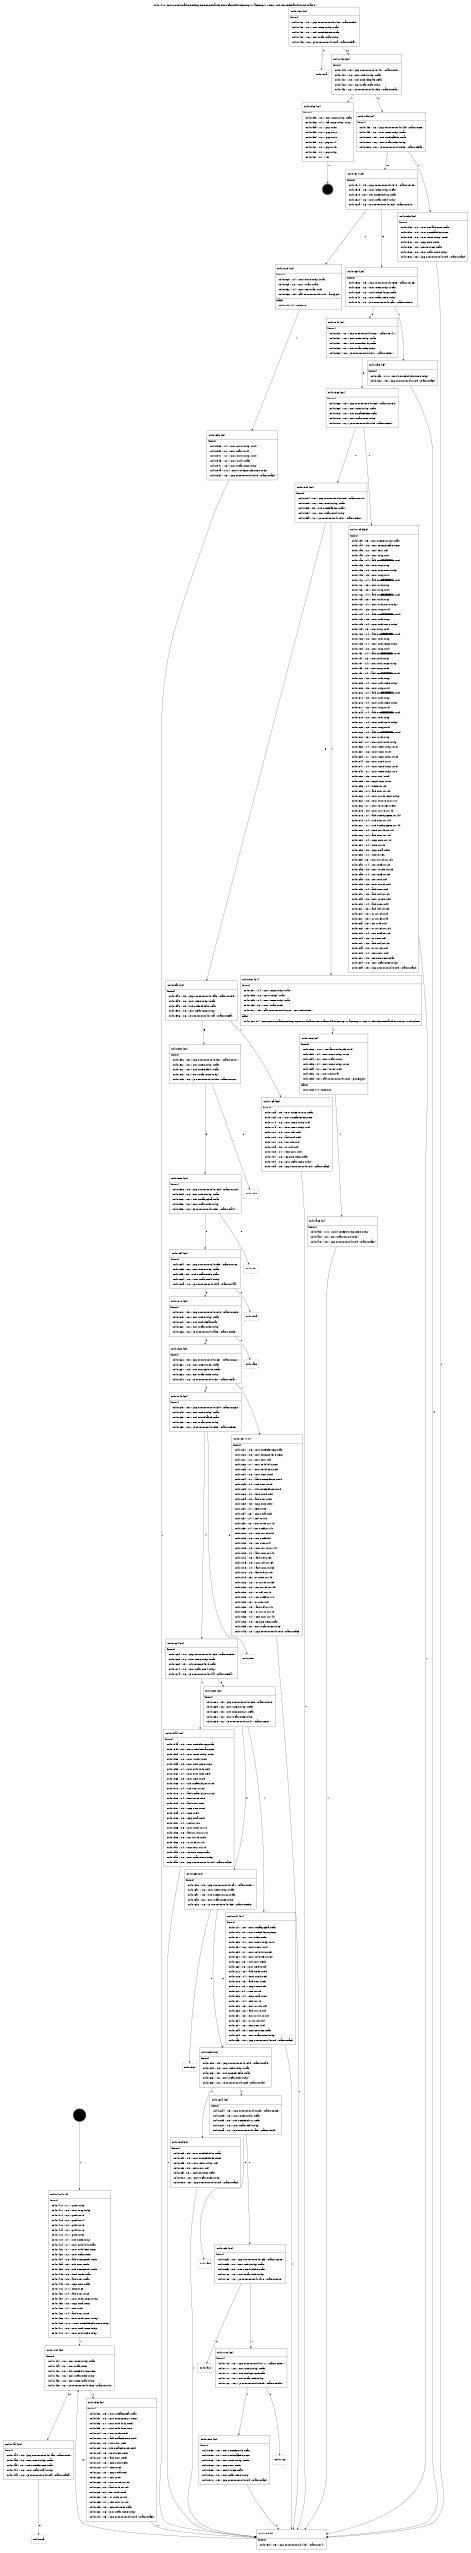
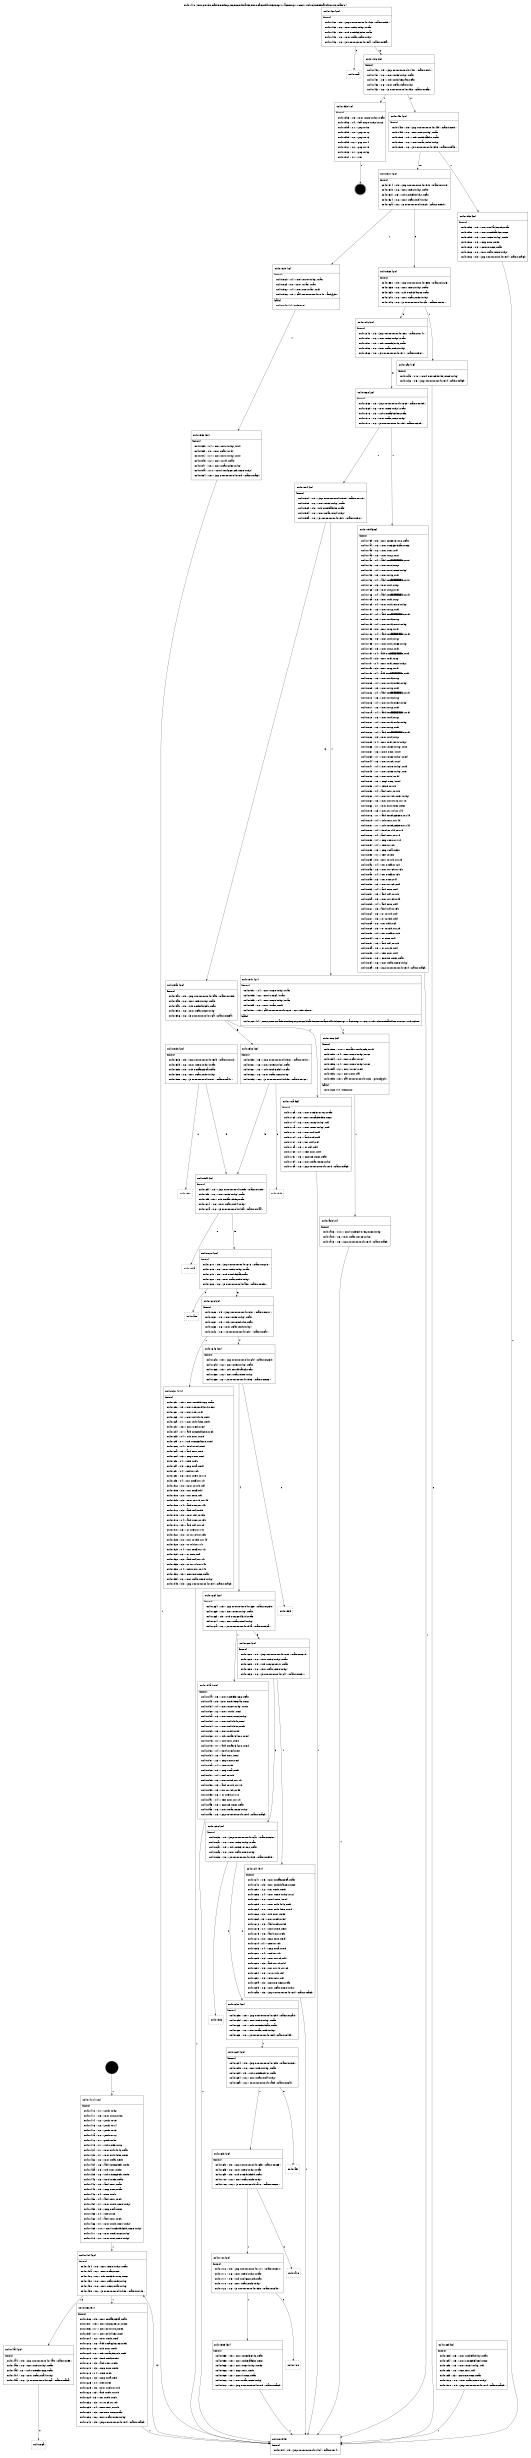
(205, 1128) -> (254, 1128)
(204, 2111) -> none
